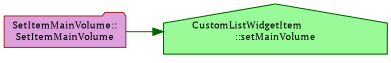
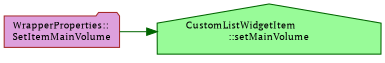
(65, 32) -> (62, 32)
